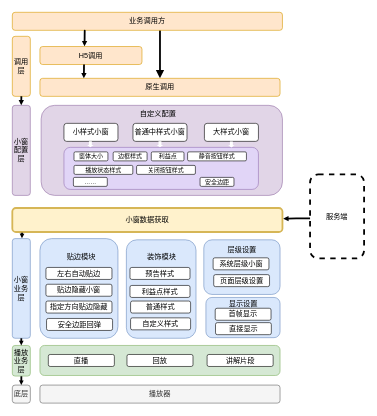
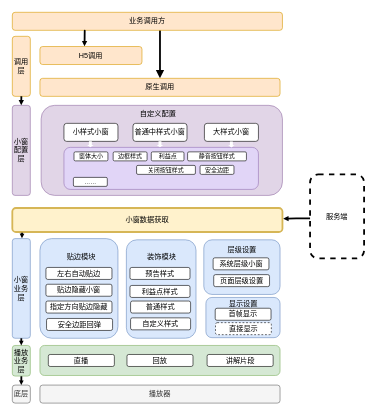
(84, 69) -> none
(103, 170) -> none
(217, 182) -> (217, 170)
(243, 329) -> (243, 329)
